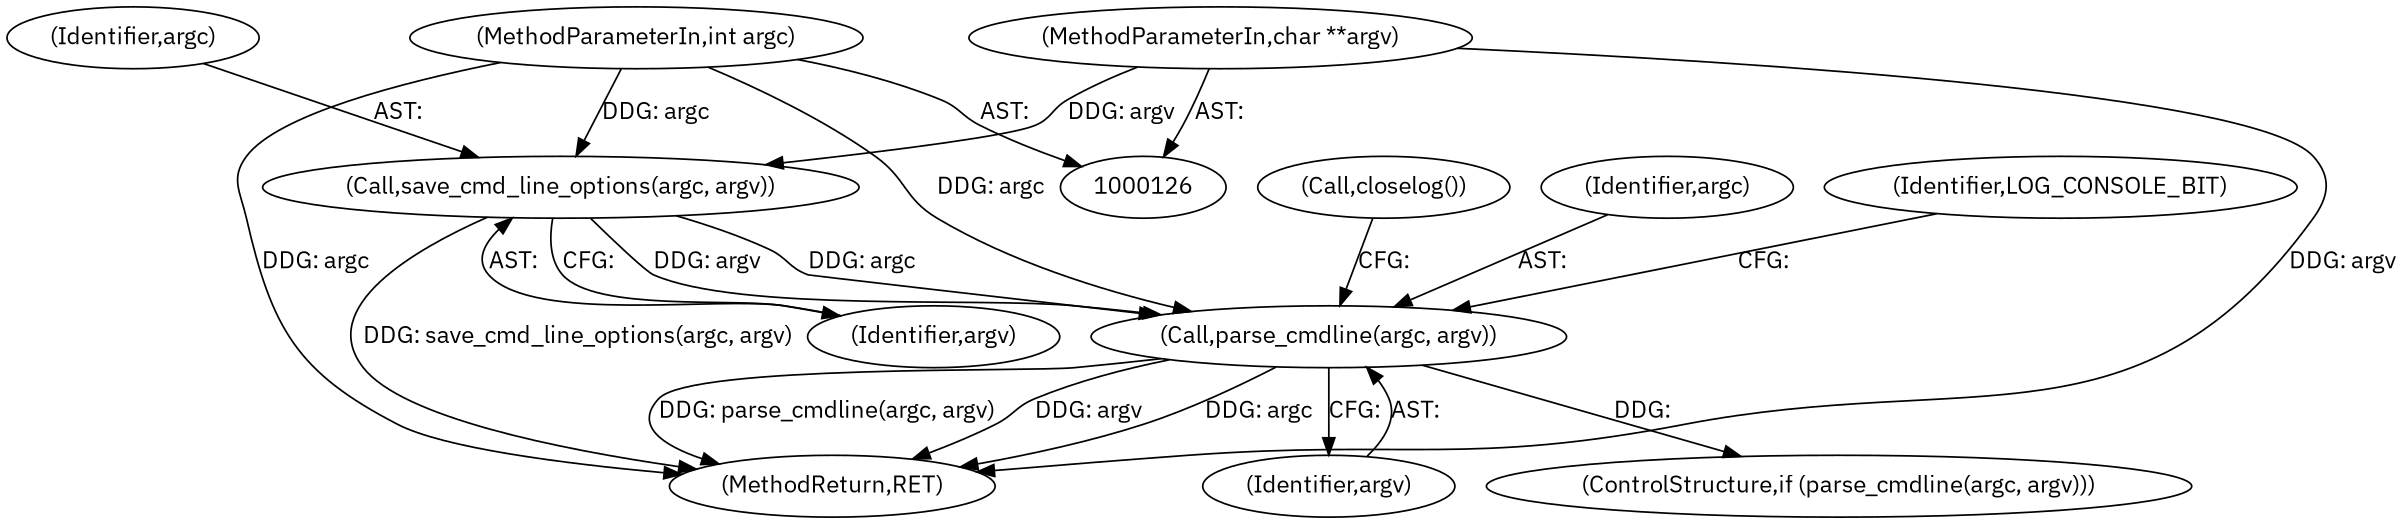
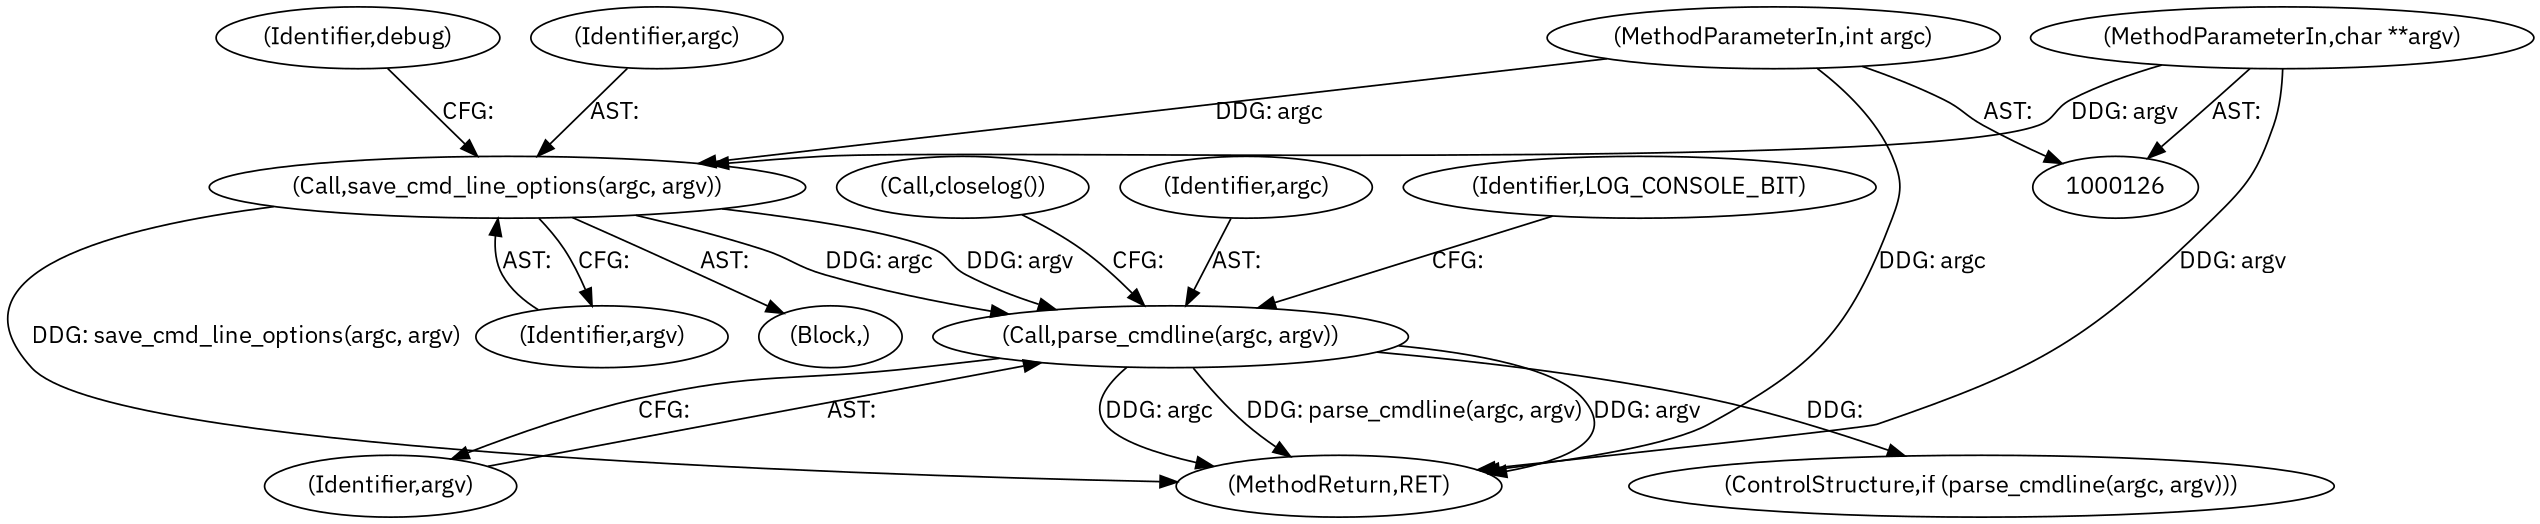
none -> (358, 38)
(927, 212) -> none
none -> (830, 337)
